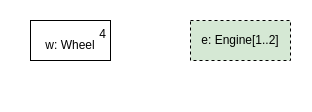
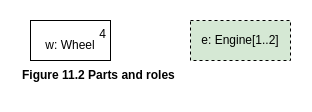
none -> (111, 76)
